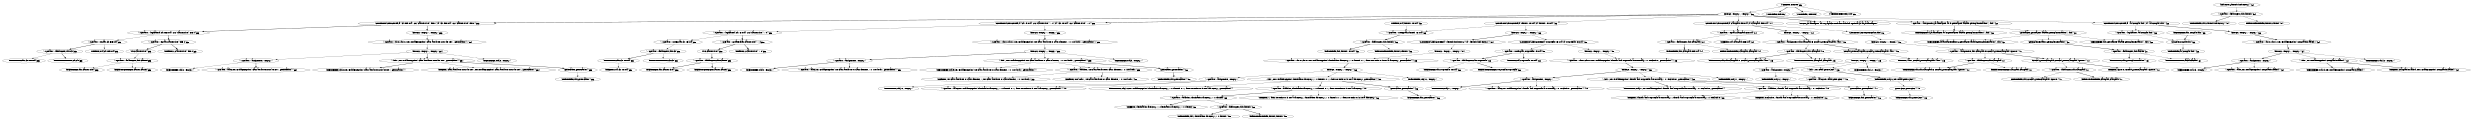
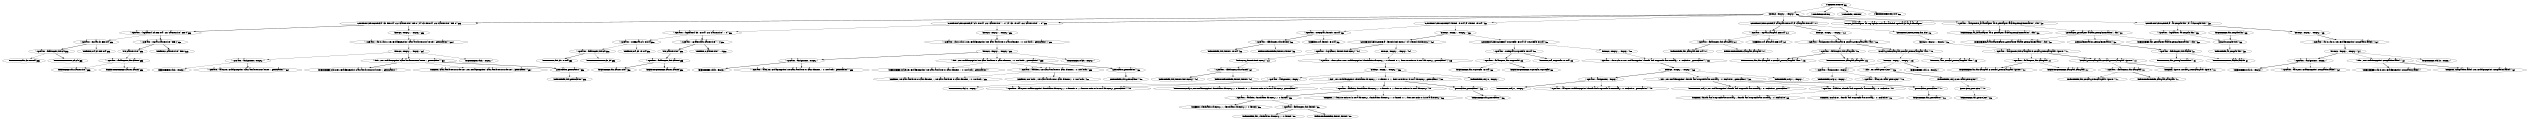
(1406, 28) -> (1324, 37)
none -> (1337, 51)
(618, 65) -> (637, 46)
